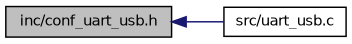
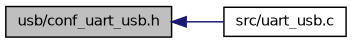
(89, 22) -> (89, 22)
